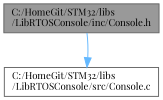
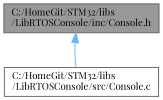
(88, 45) -> (75, 55)
